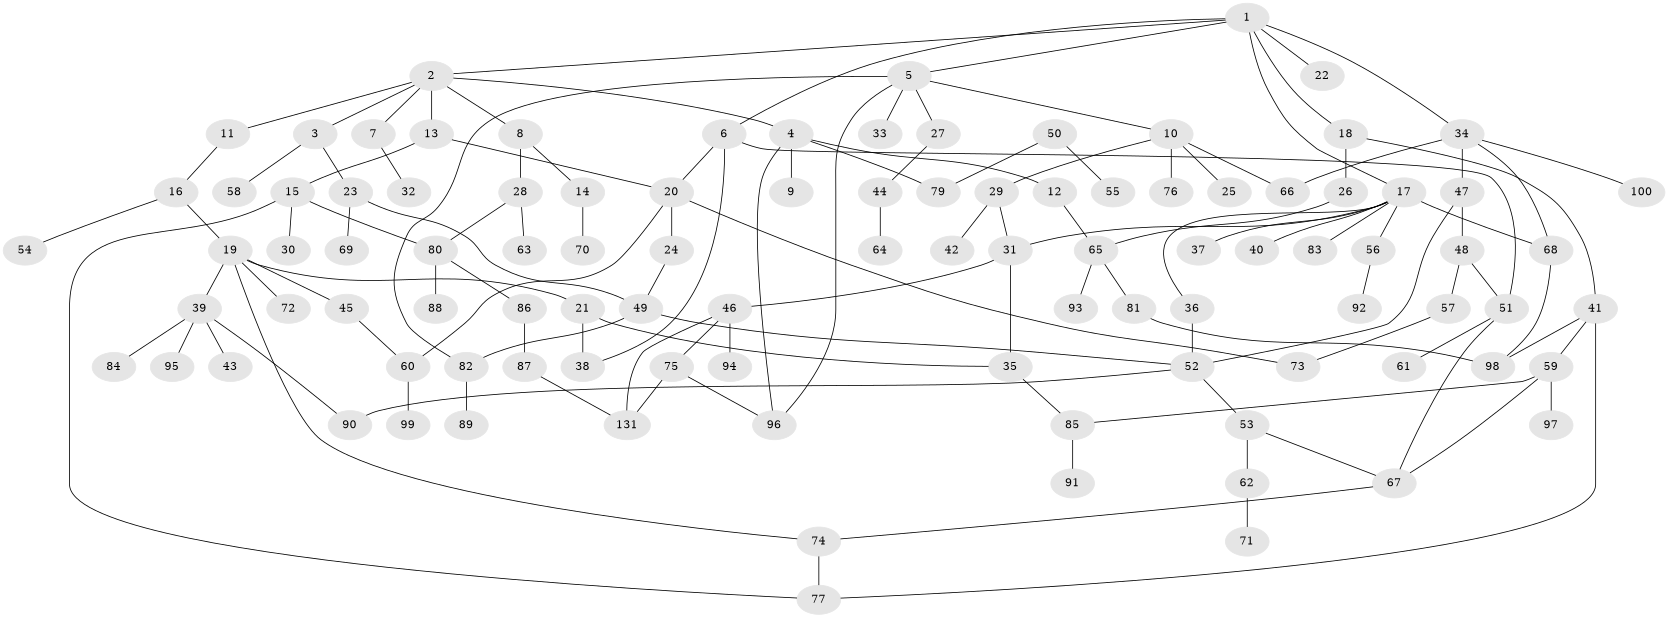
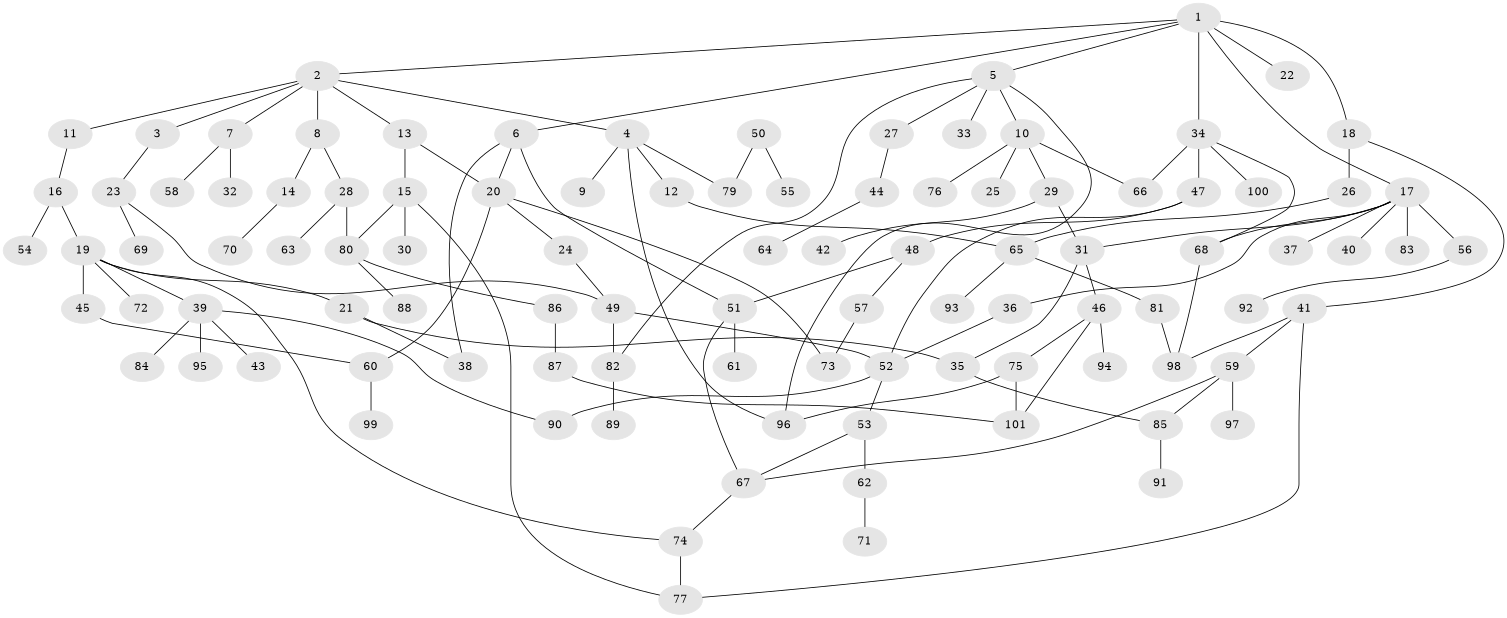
(275, 163) -> (201, 163)
(627, 425) -> (1016, 425)
